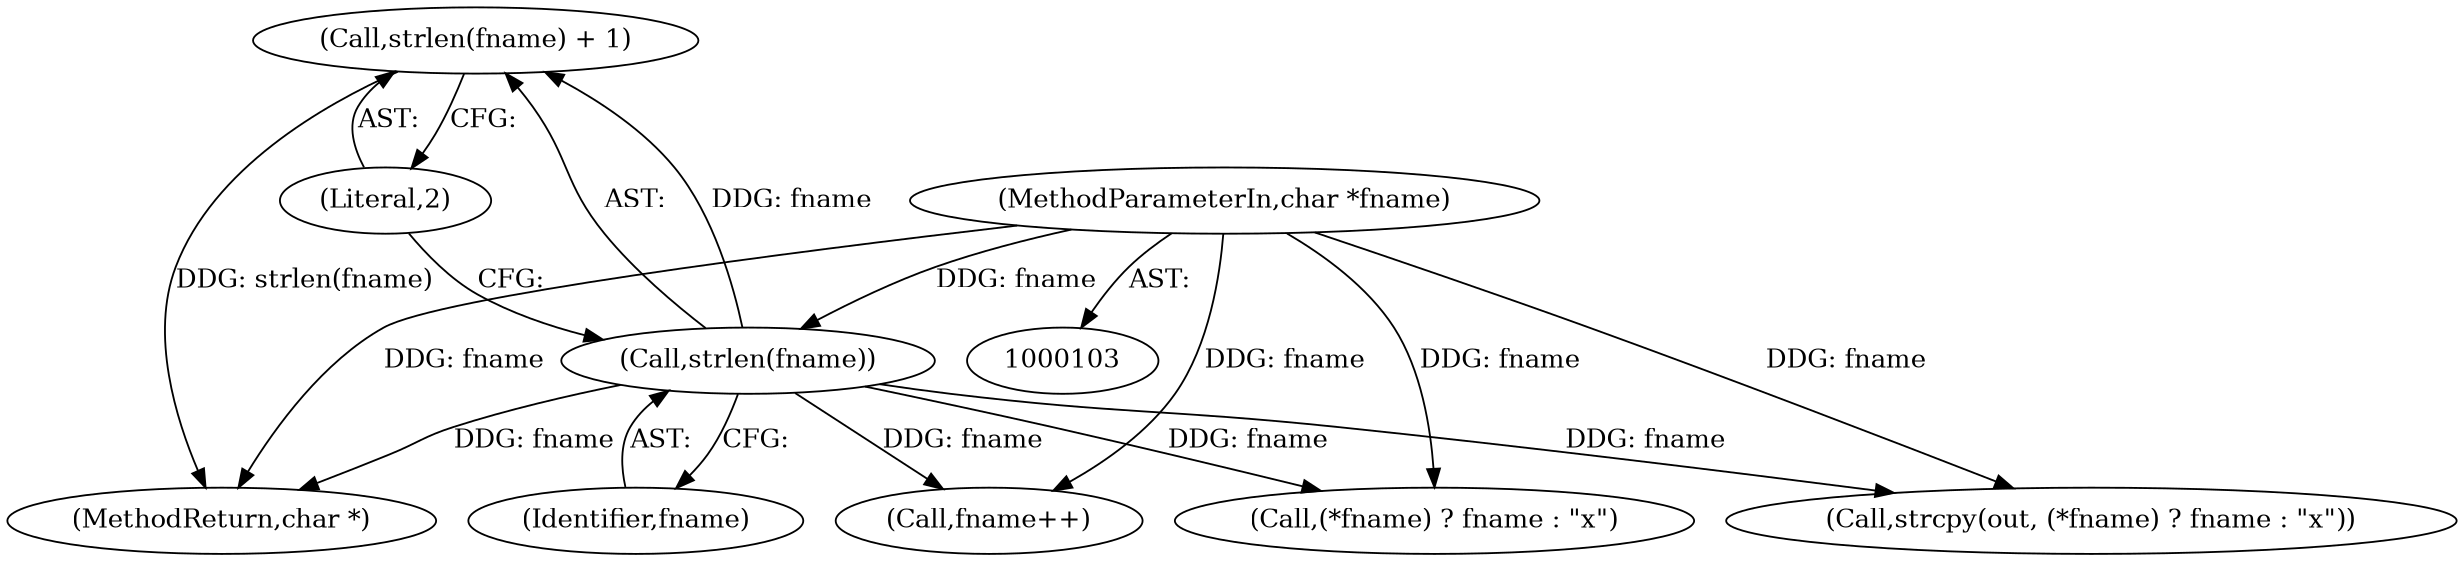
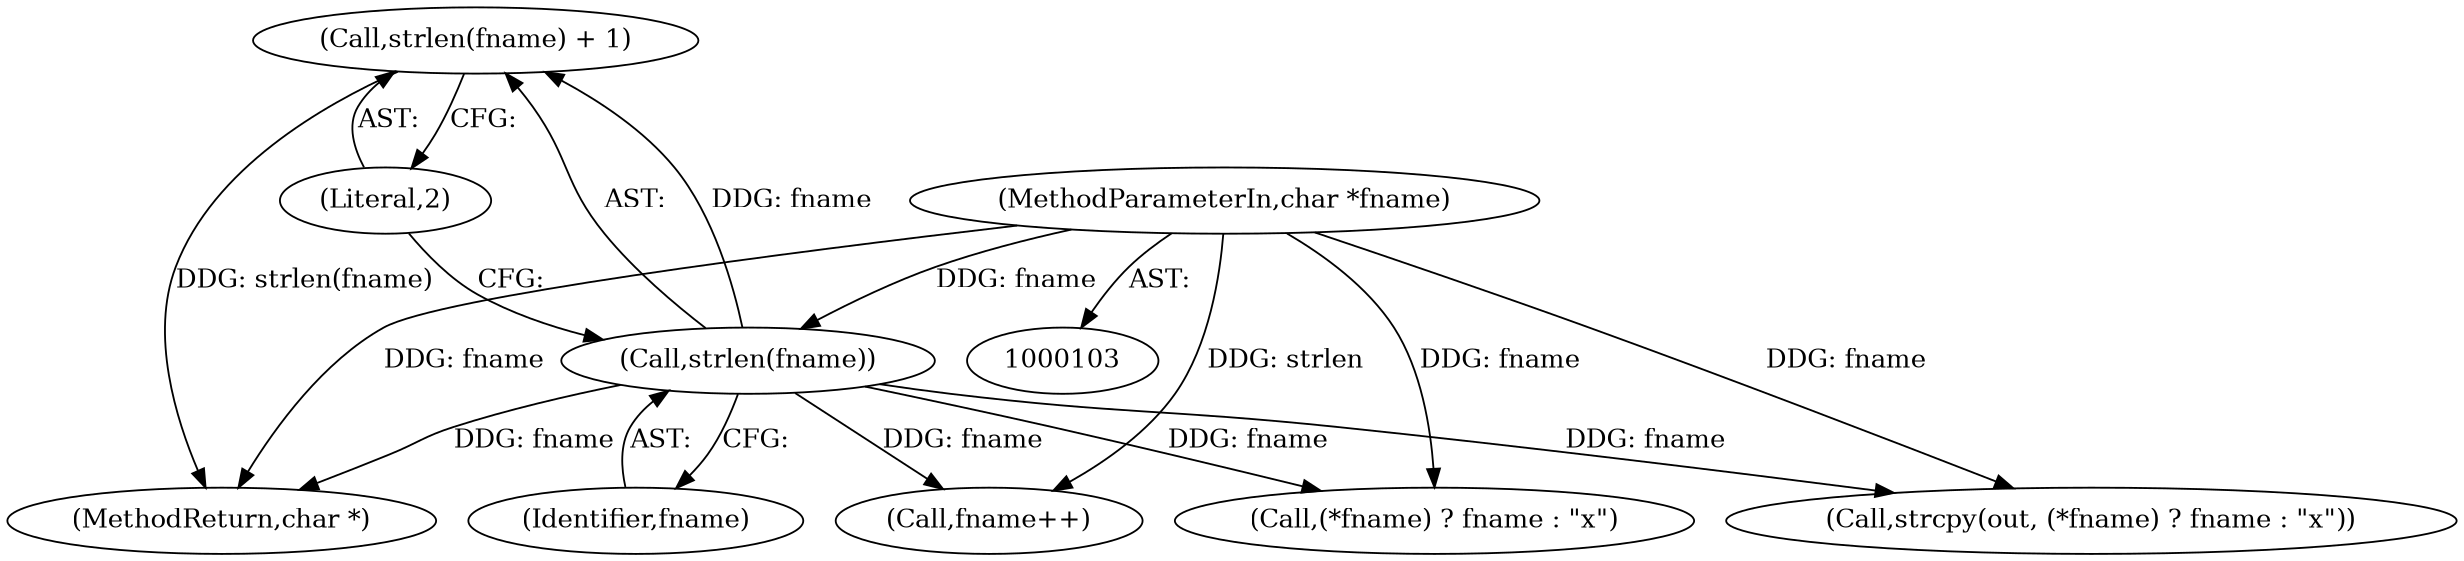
(1285, 361) -> (1285, 361)
